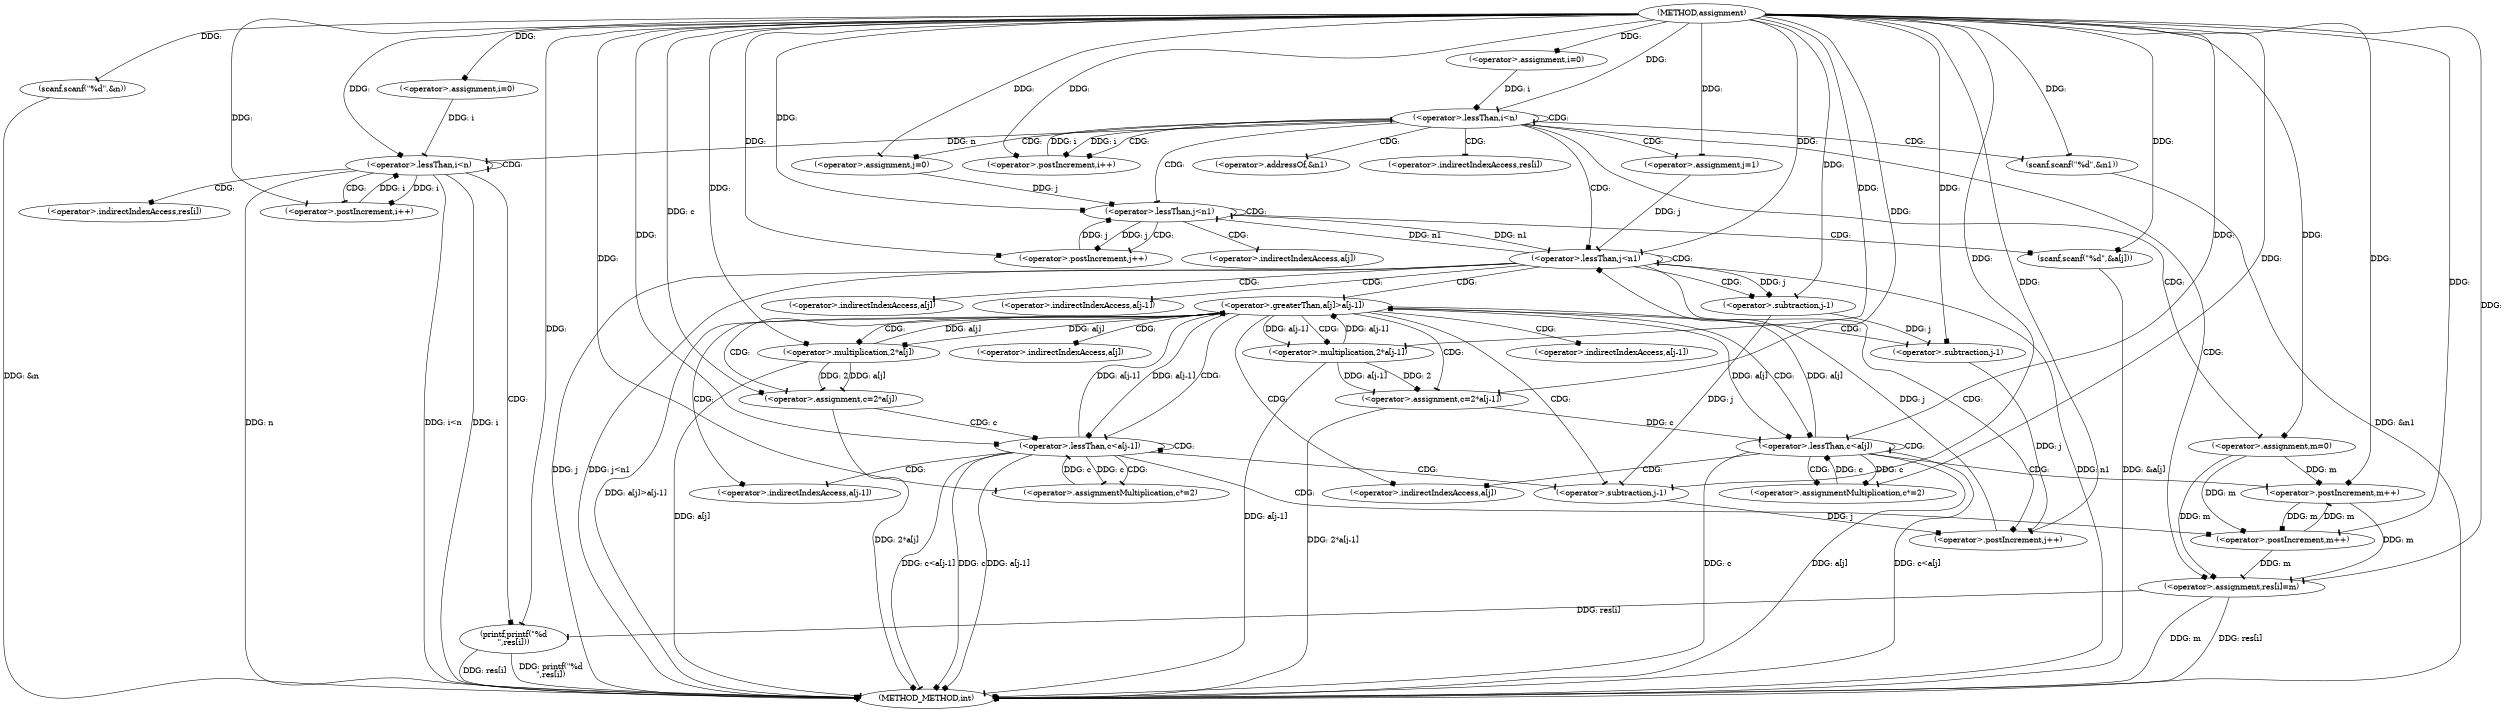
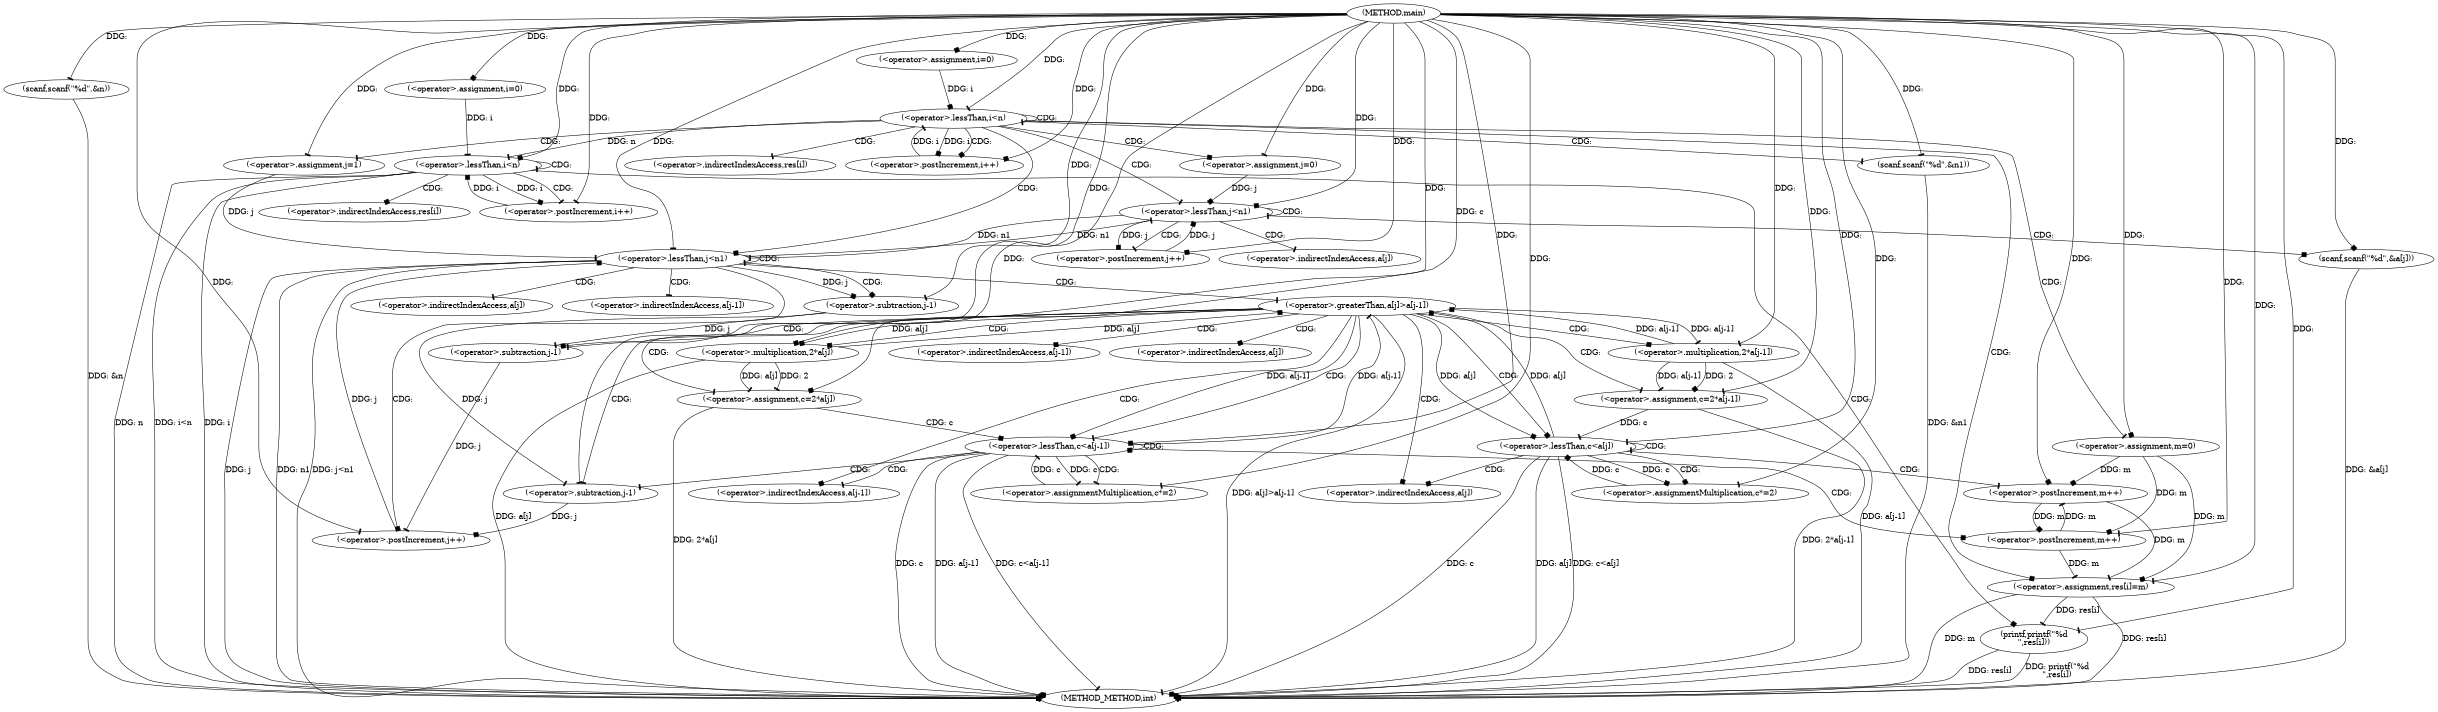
(1702, 13) -> (1394, 13)
(1271, 165) -> none
